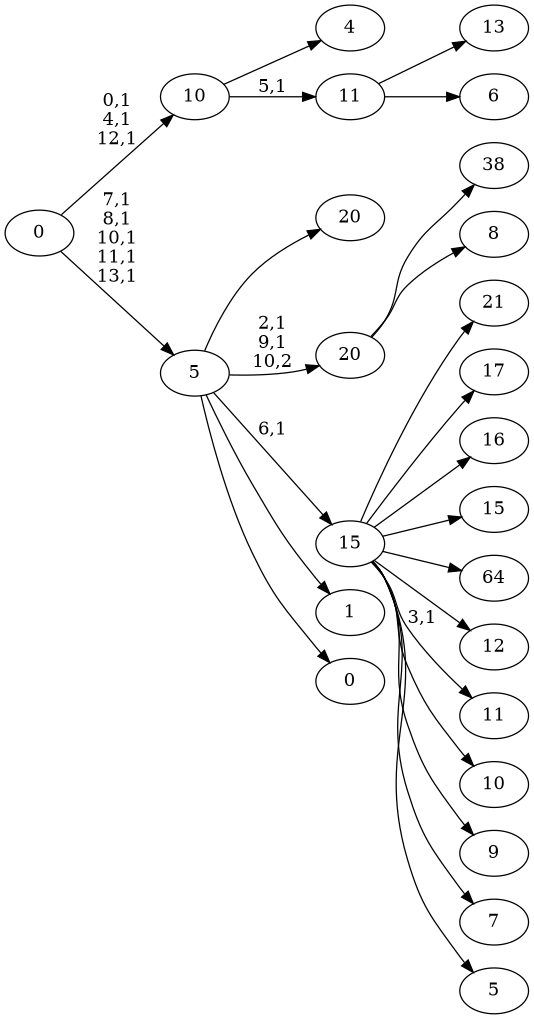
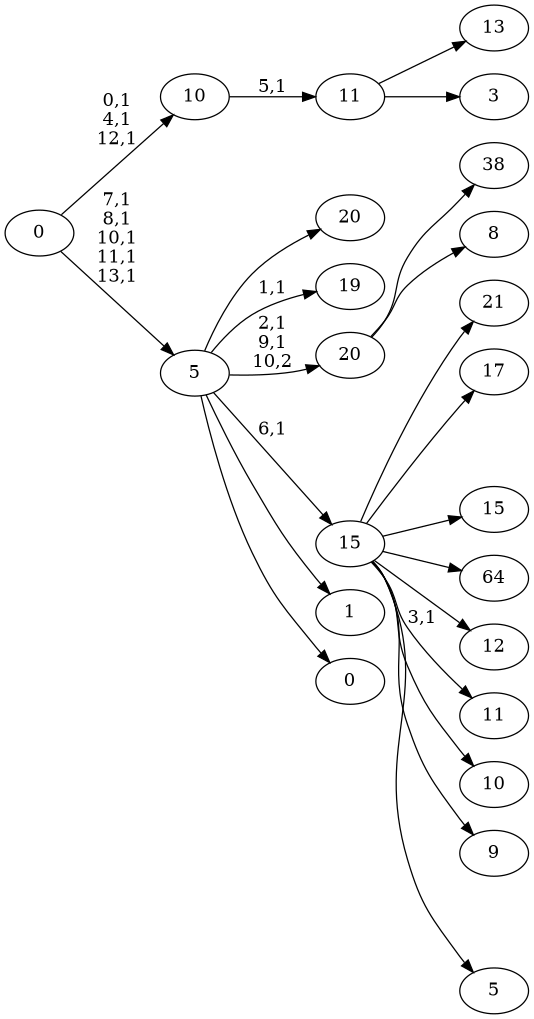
(350, 28) -> none
(494, 97) -> (494, 97)
none -> (350, 287)
(494, 441) -> none
(494, 922) -> none
